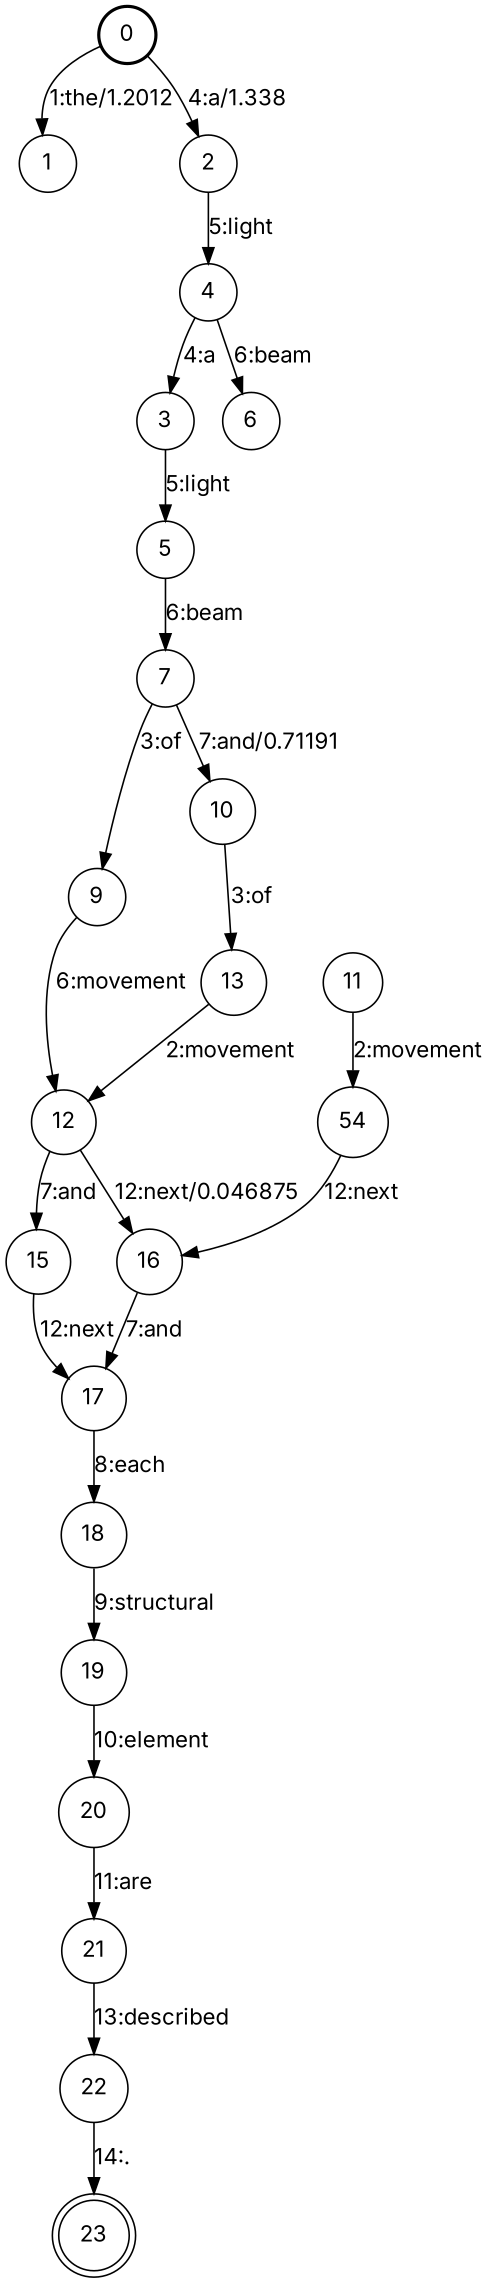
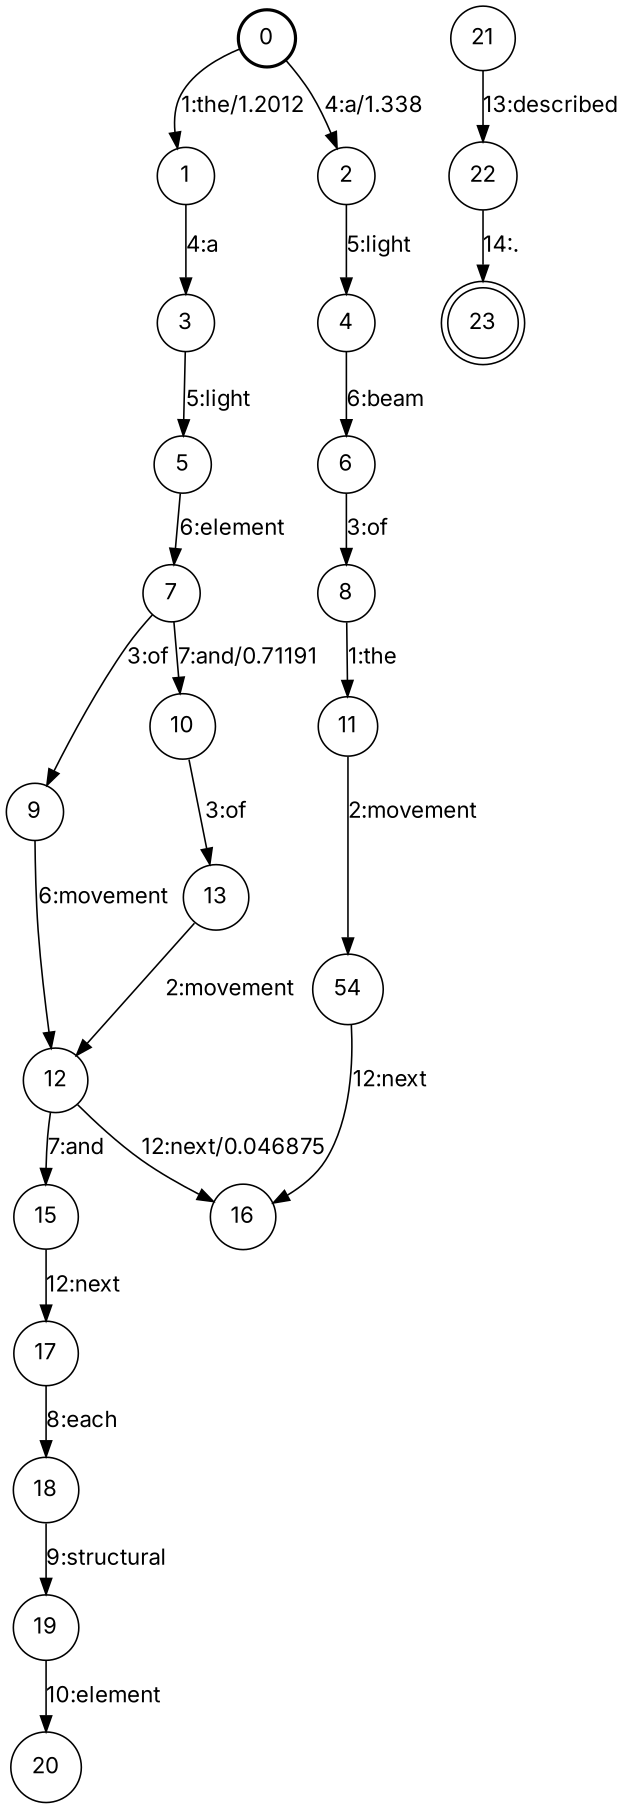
(182, 347) -> (186, 241)
none -> (346, 593)
(204, 614) -> (233, 529)
(125, 1323) -> none
(94, 1875) -> none
